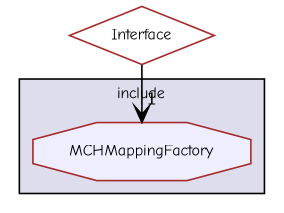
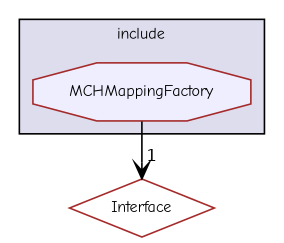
(142, 89) -> (142, 144)
